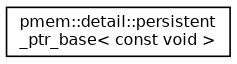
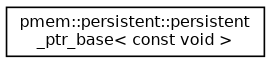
(118, 32) -> (135, 32)
